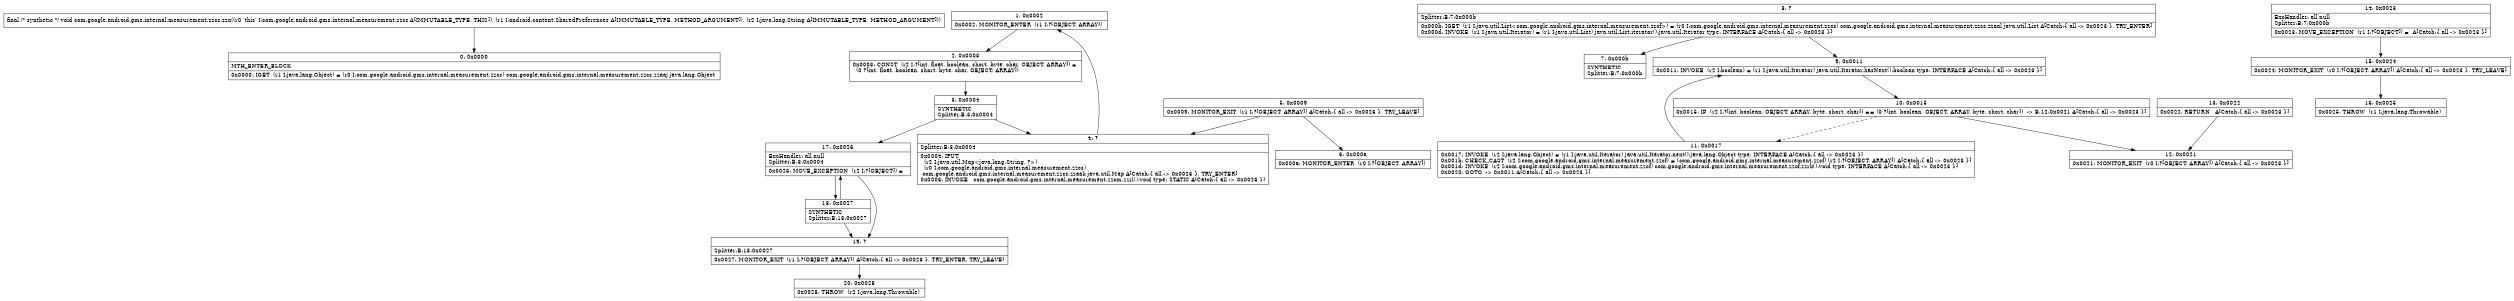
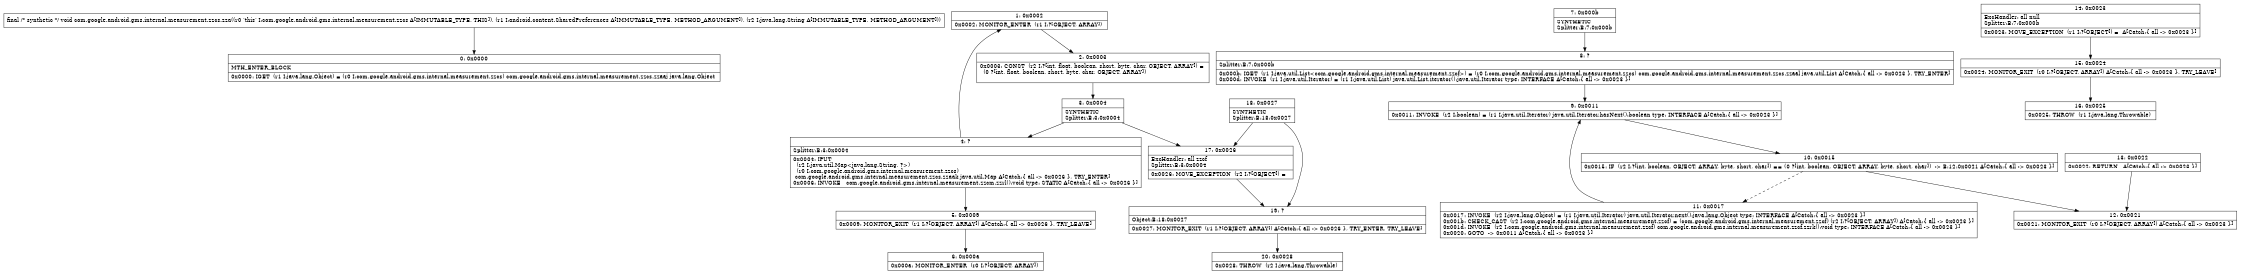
(1673, 44) -> (1585, 40)
(1227, 125) -> (966, 197)
(796, 156) -> (1179, 159)
(835, 185) -> none
(744, 251) -> (1160, 220)
